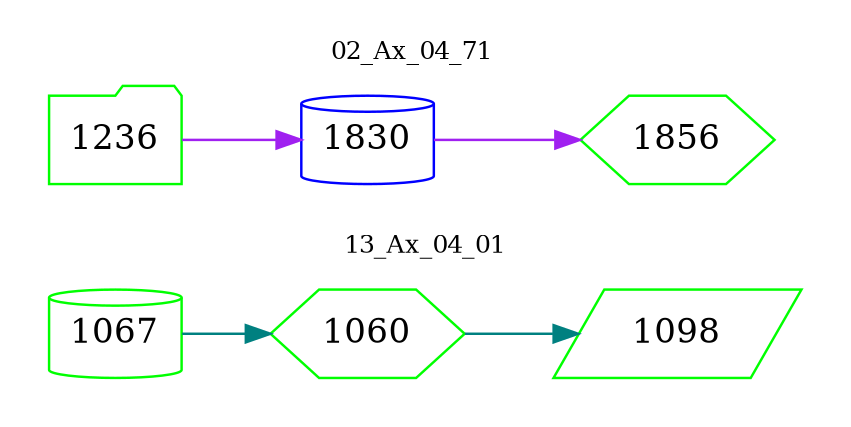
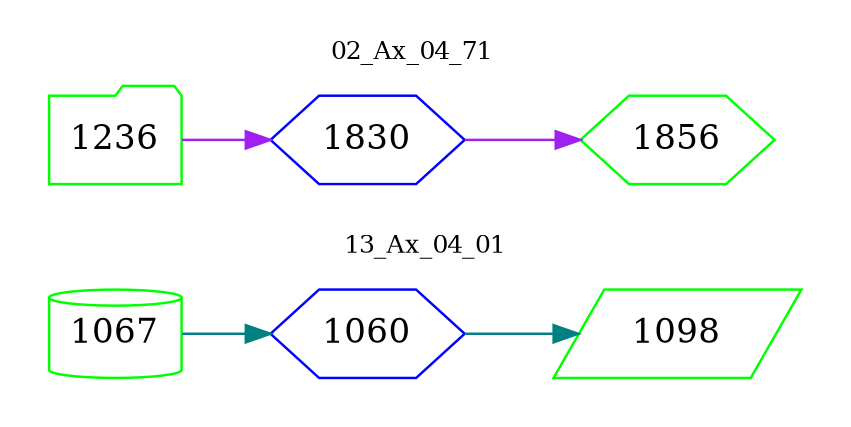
(368, 140) -> (368, 140)
(368, 334) -> (368, 334)
